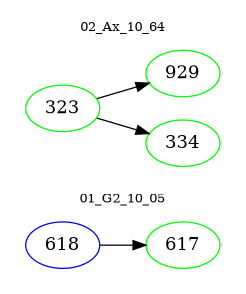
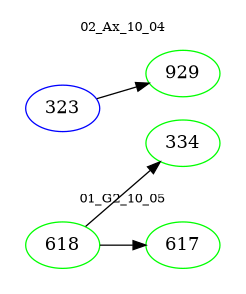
(123, 28) -> (123, 28)
(63, 108) -> (63, 108)
(117, 124) -> (118, 198)
(63, 245) -> (63, 245)
